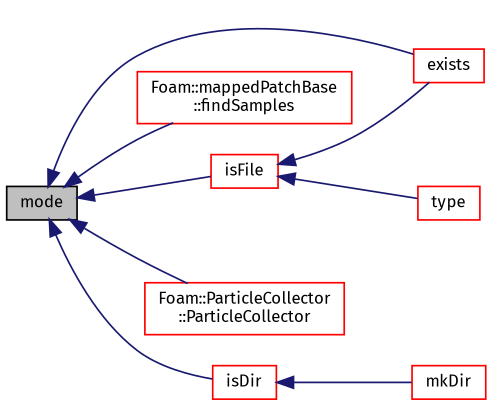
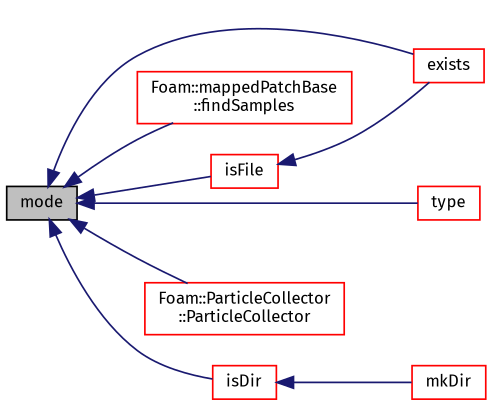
(356, 189) -> (256, 203)
